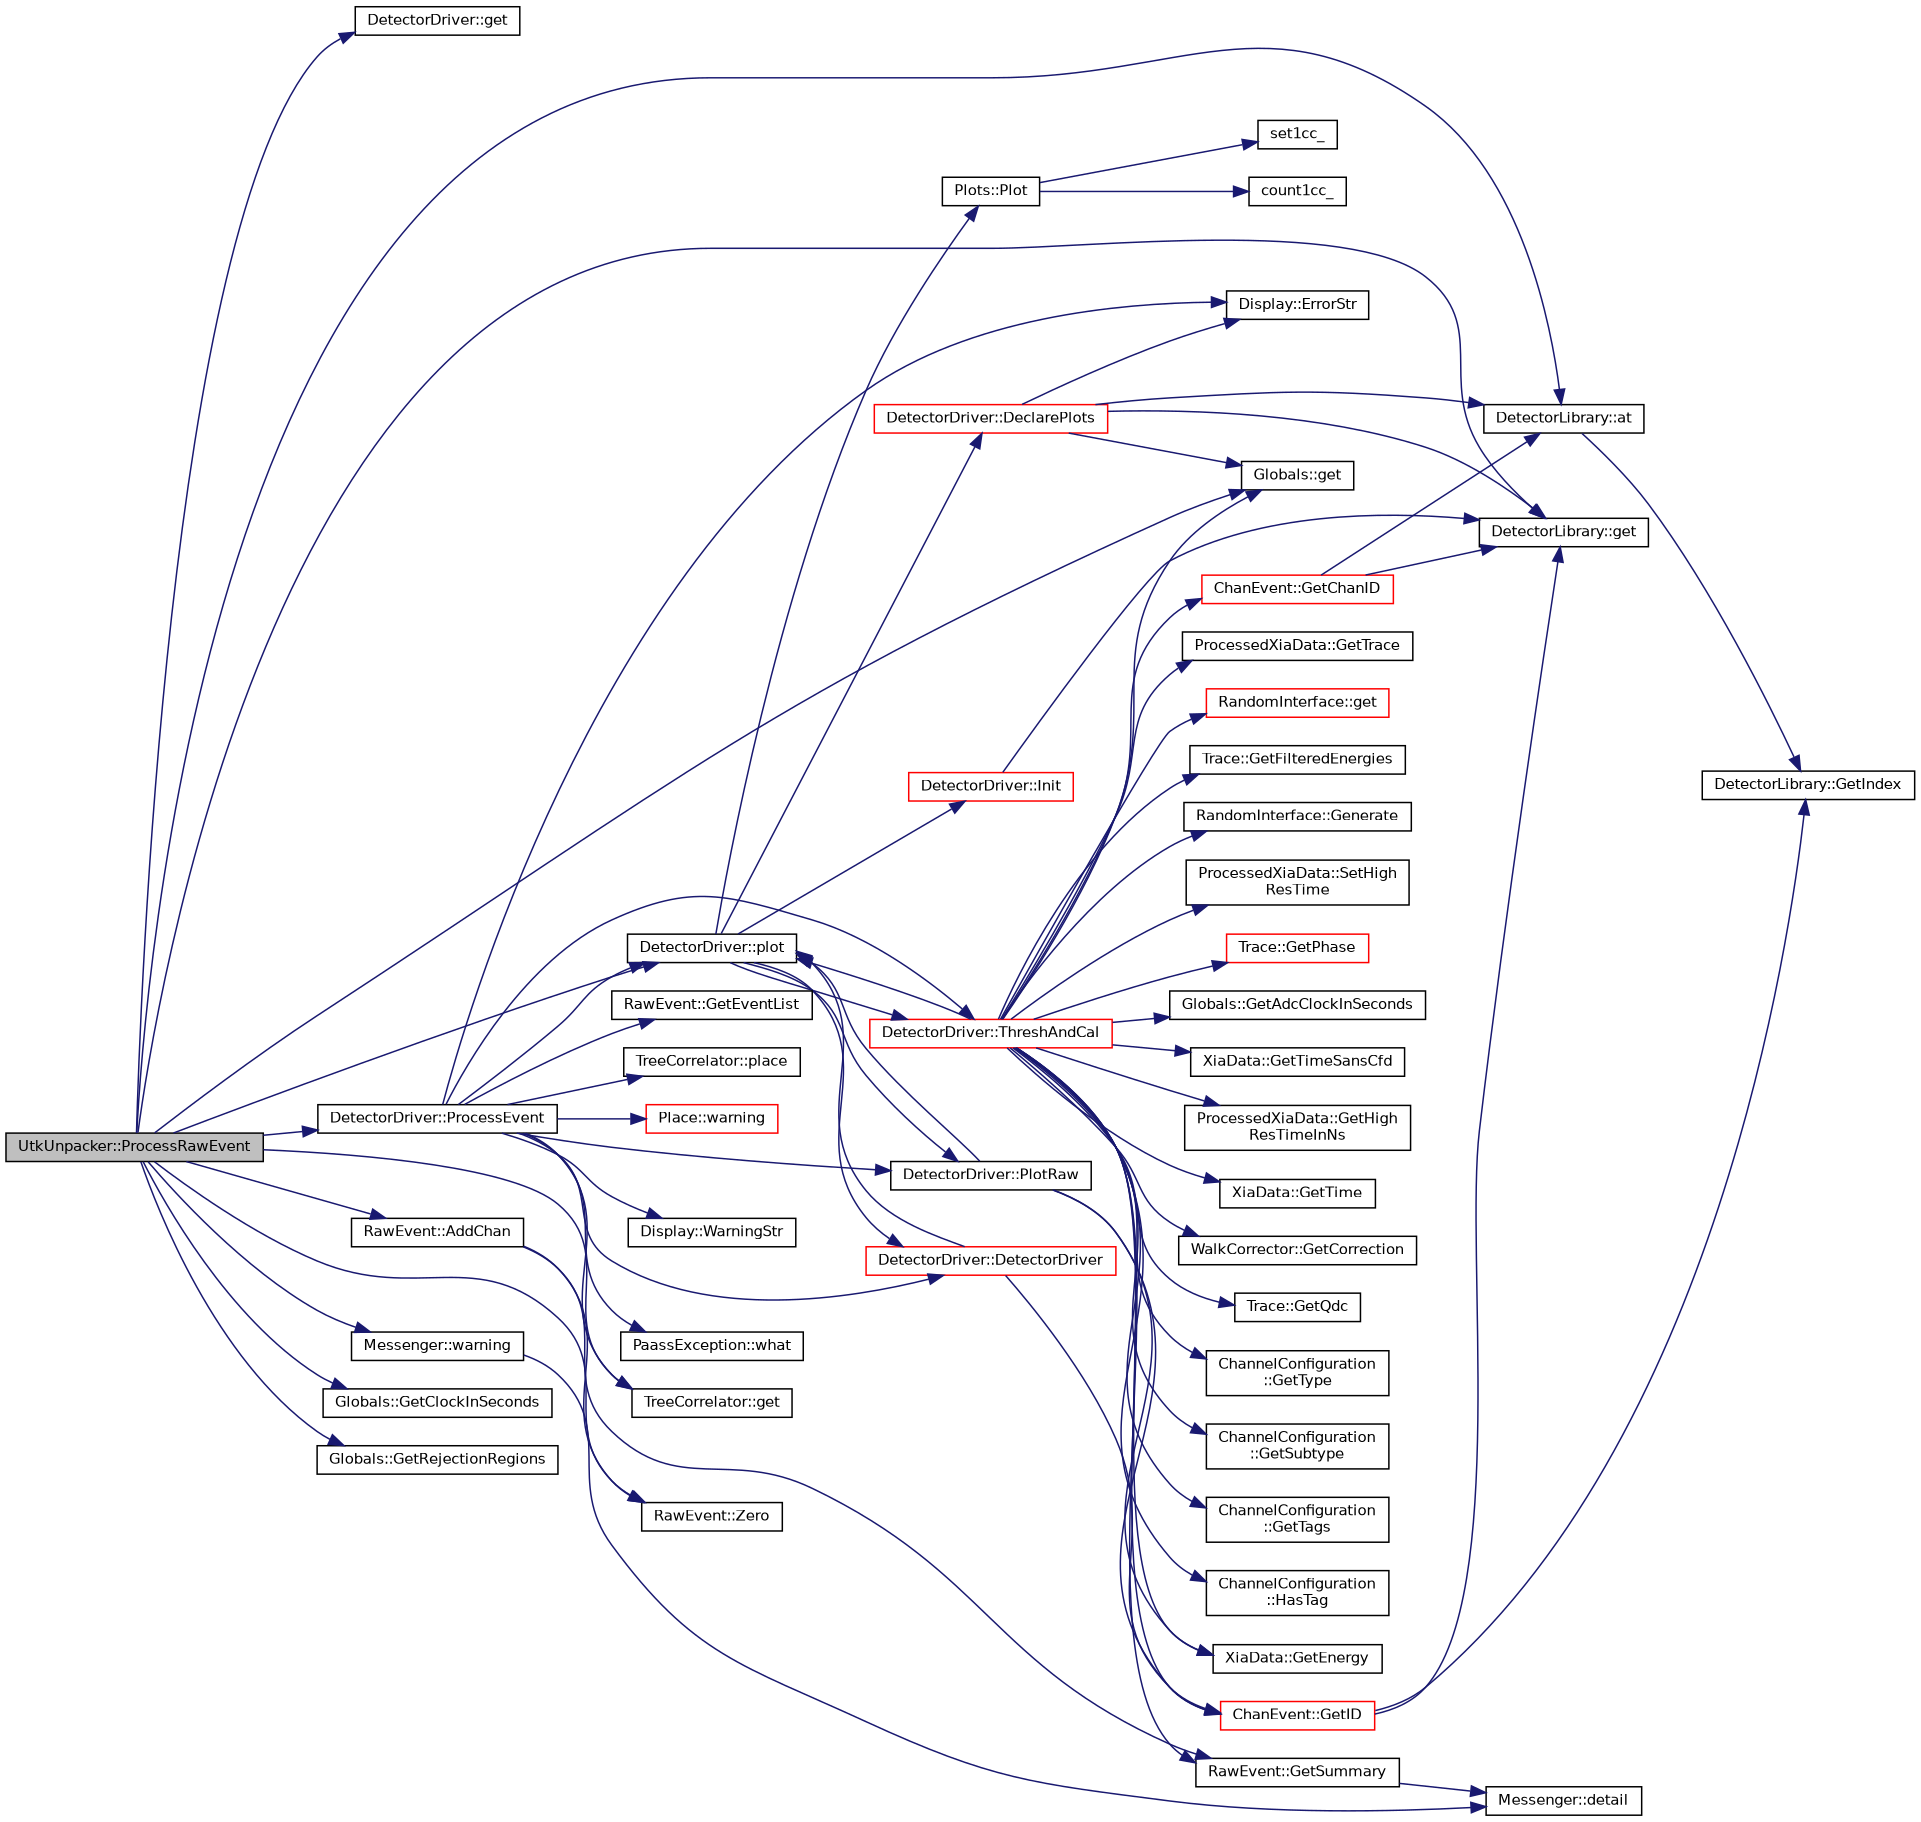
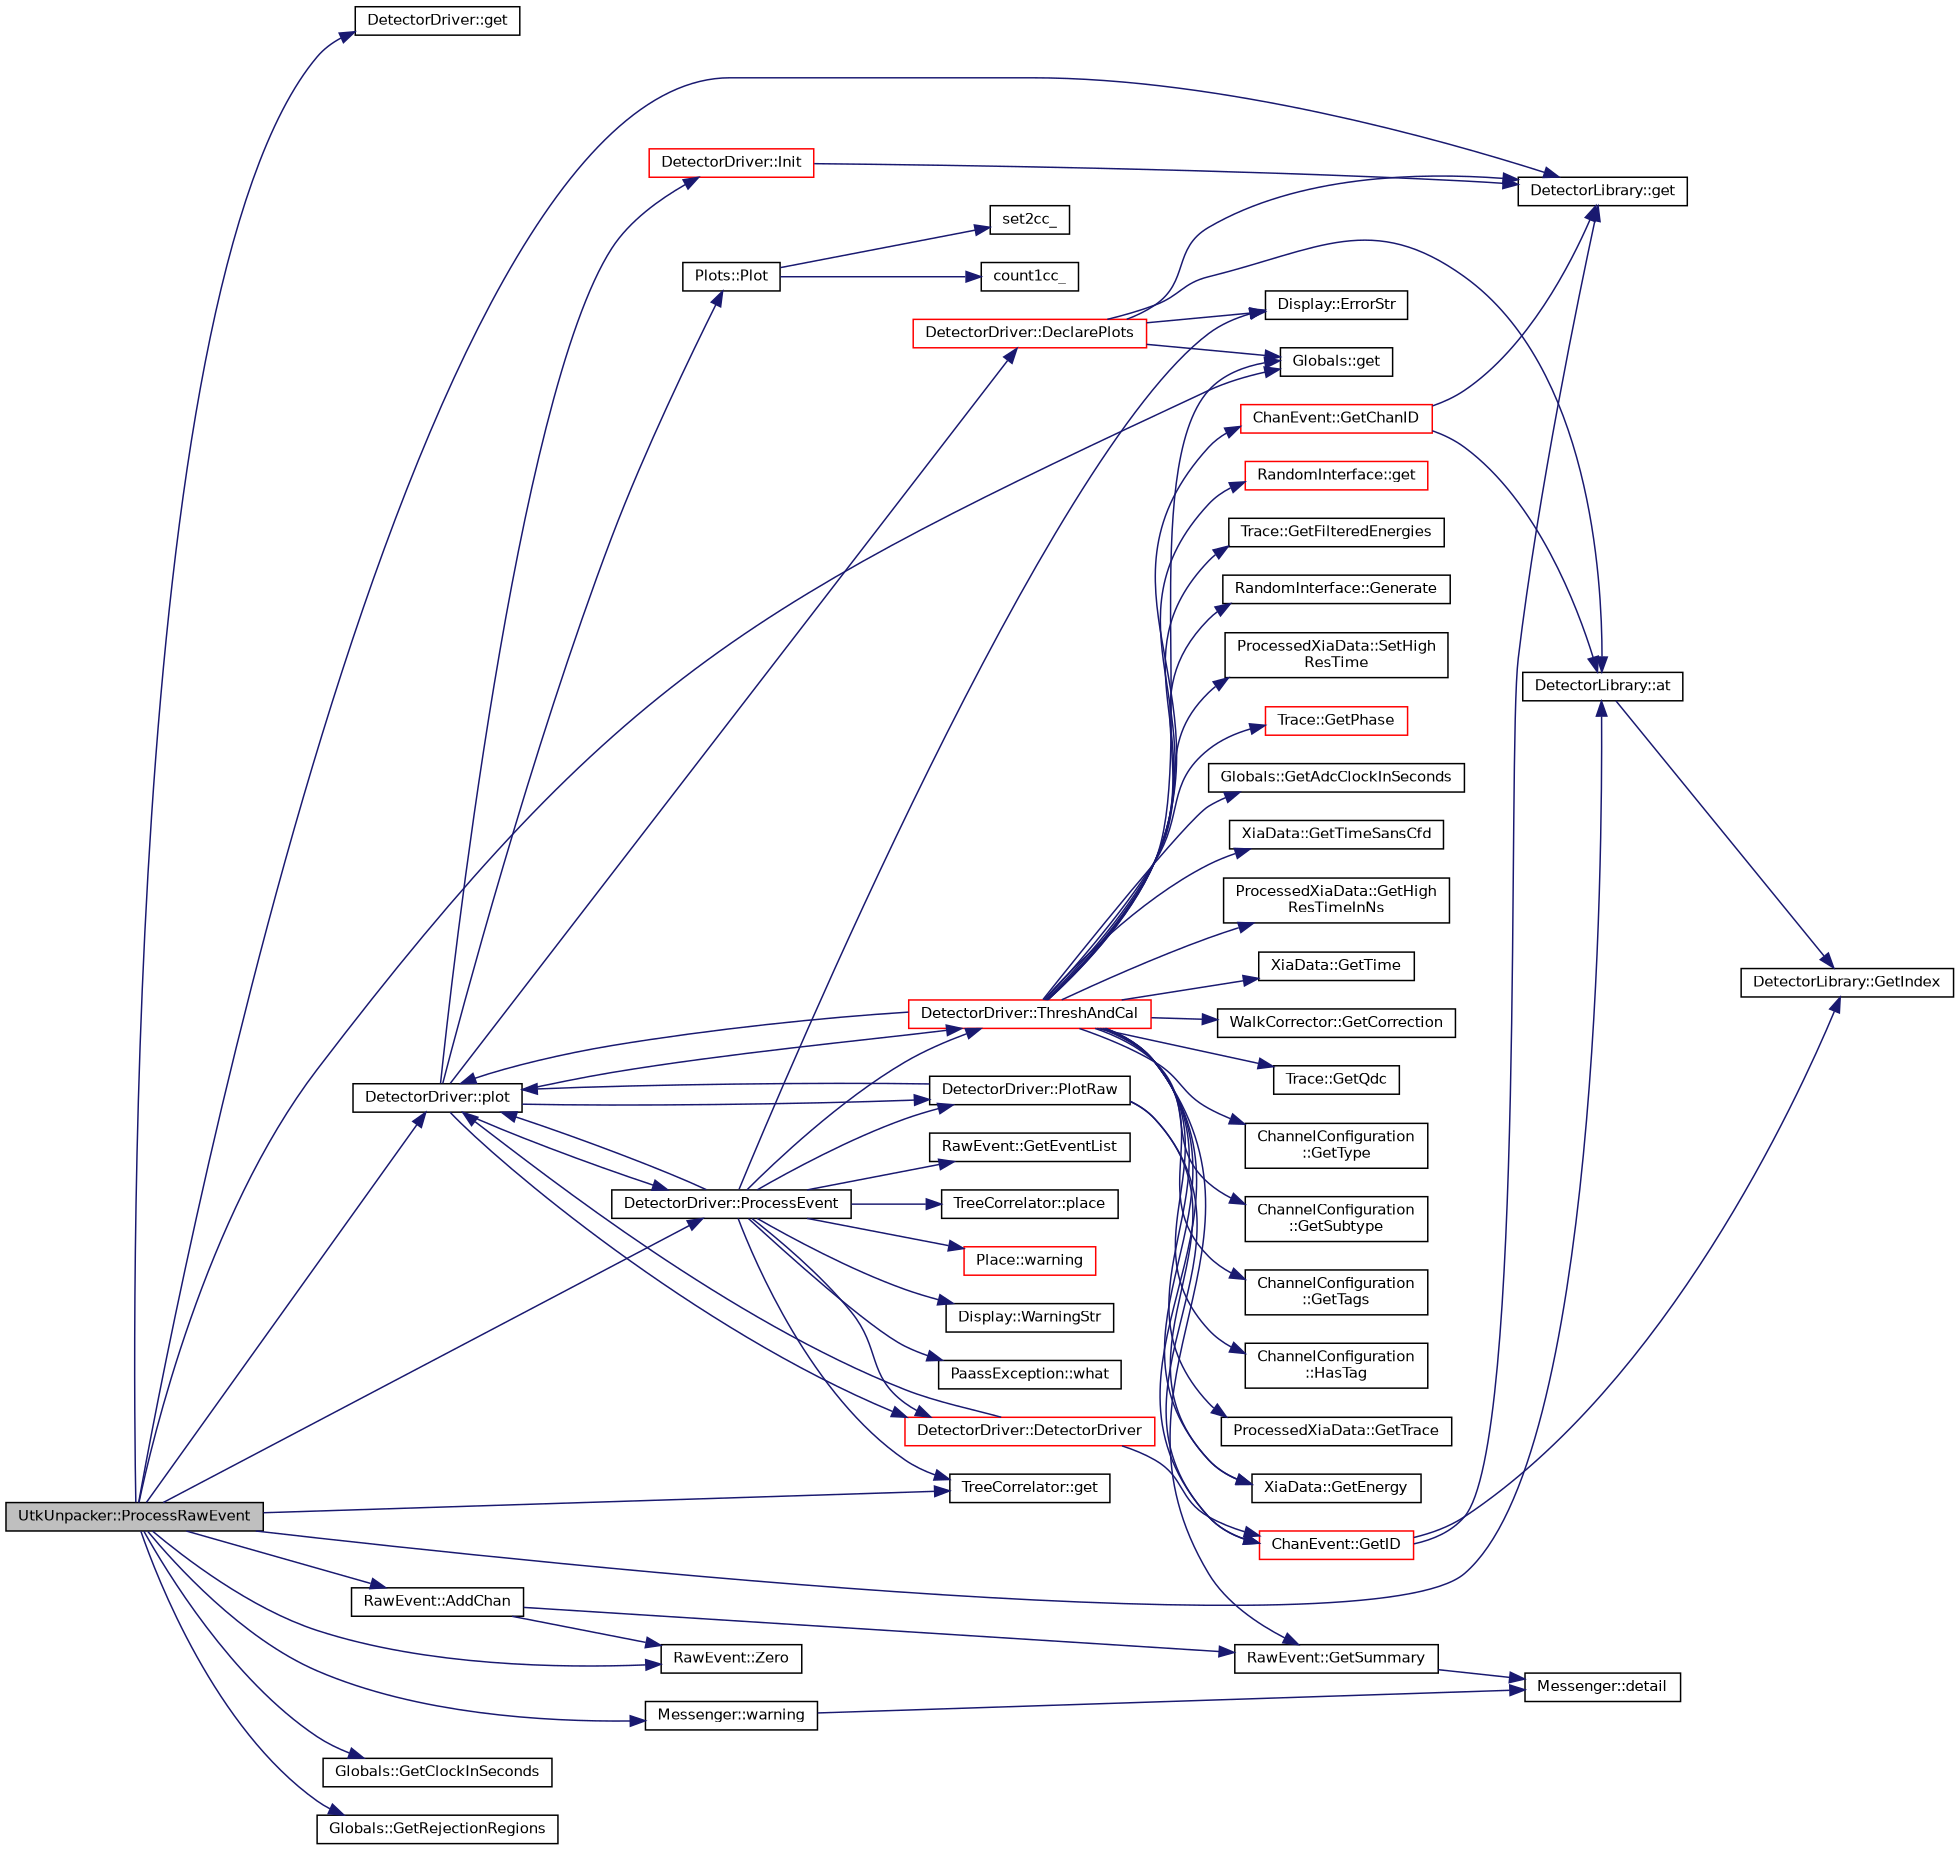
(1298, 135) -> (1030, 220)
none -> (557, 1151)
